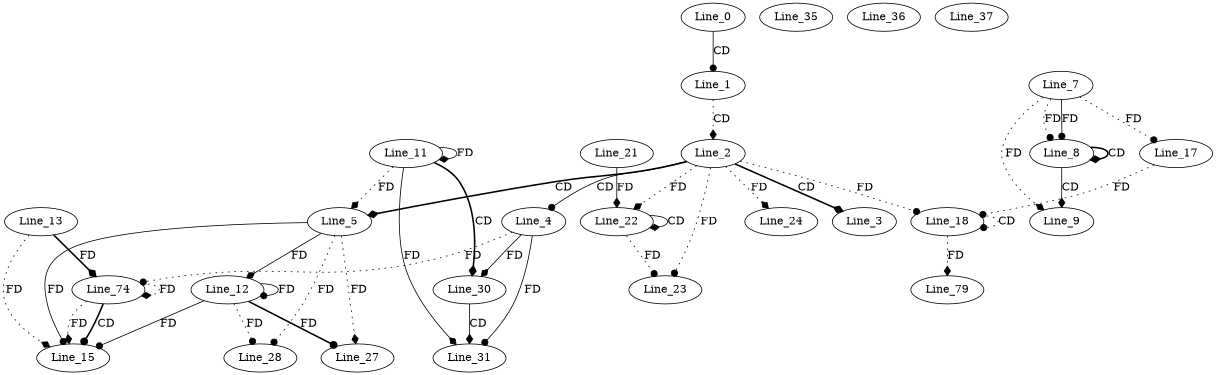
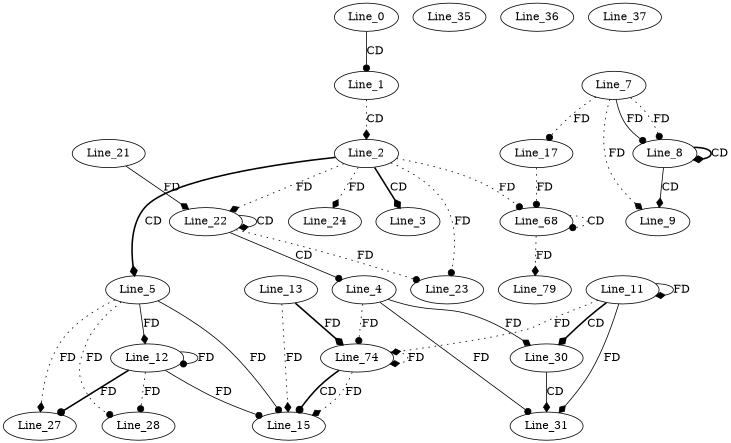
(597, 181) -> (283, 255)
(376, 184) -> (502, 335)
(947, 222) -> (536, 222)
